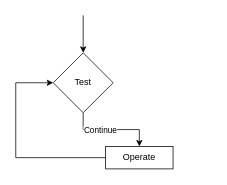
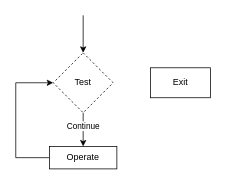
(83, 83) -> (83, 83)
none -> (180, 83)
(139, 158) -> (83, 158)
